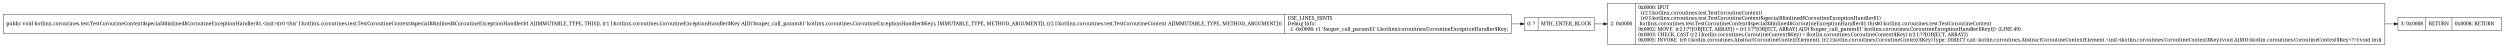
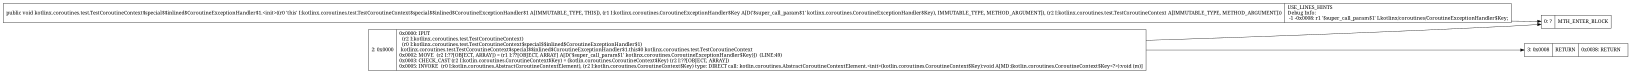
(1599, 24) -> (1342, 34)
(2477, 24) -> (1603, 50)
